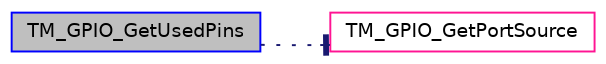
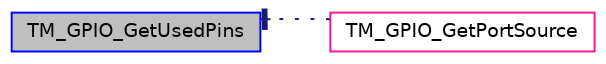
(290, 45) -> (300, 19)
